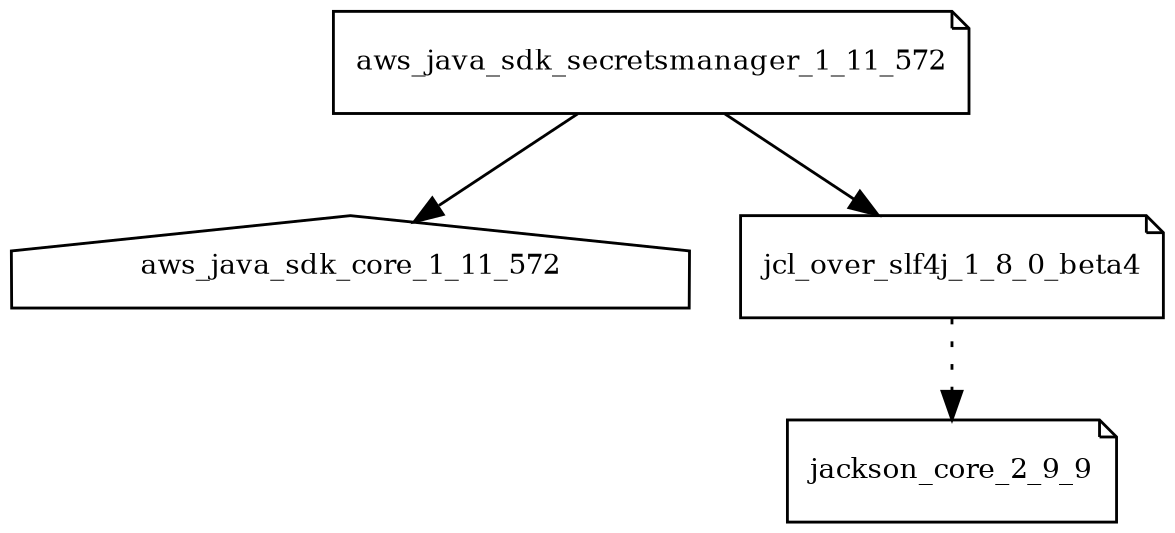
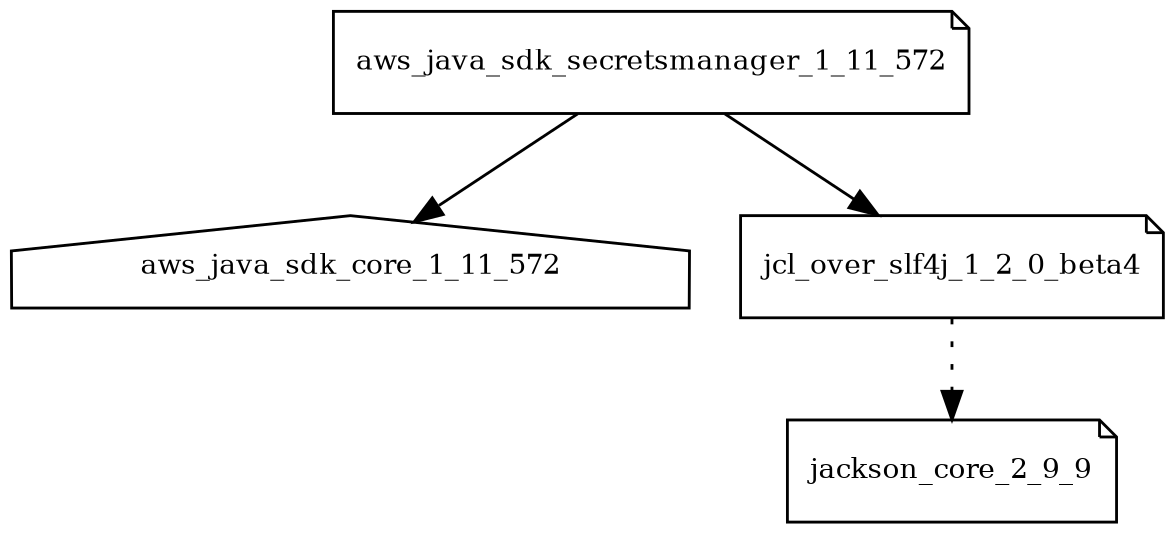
(952, 267) -> (952, 267)
